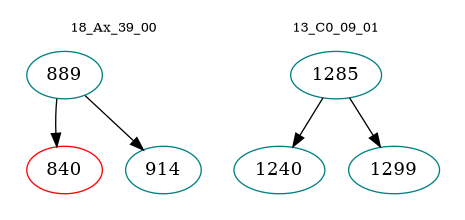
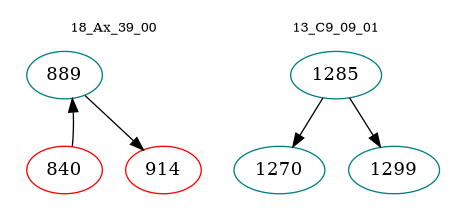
(336, 28) -> (336, 28)
(56, 116) -> (73, 129)
(163, 170) -> (163, 170)
(279, 170) -> (279, 170)
